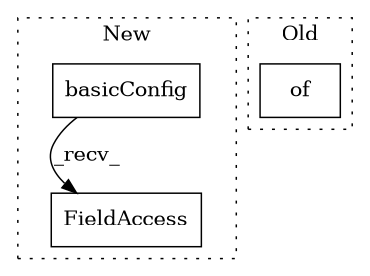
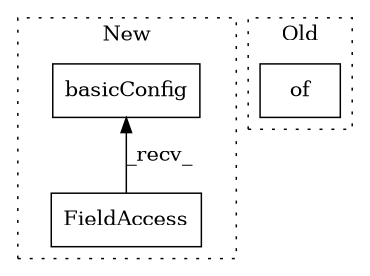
(52, 148) -> (126, 163)
